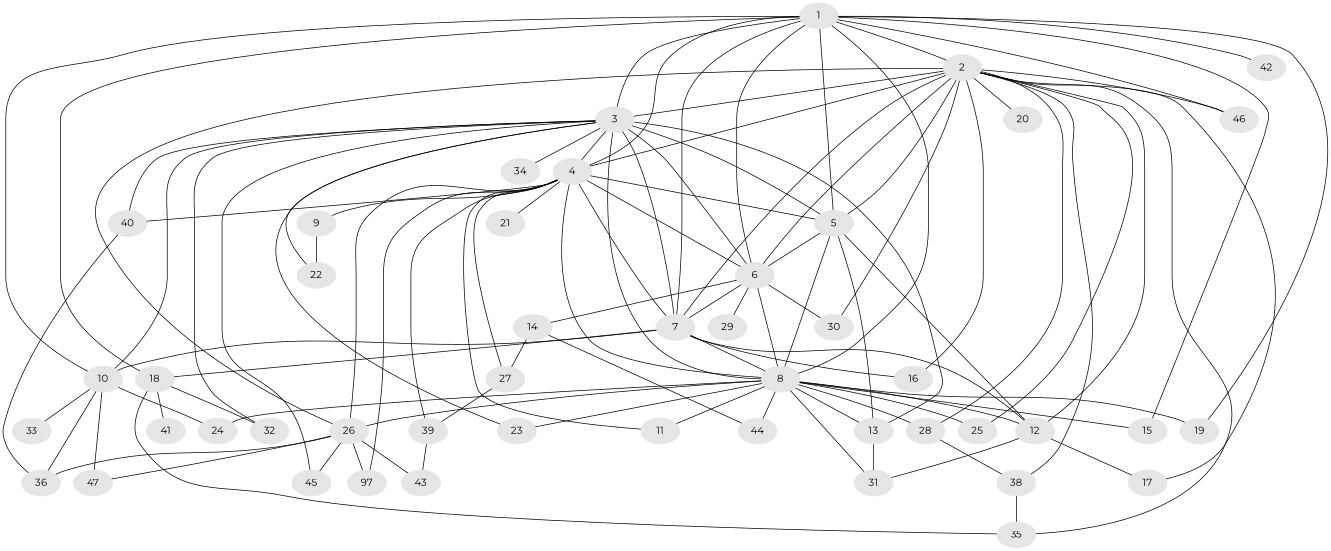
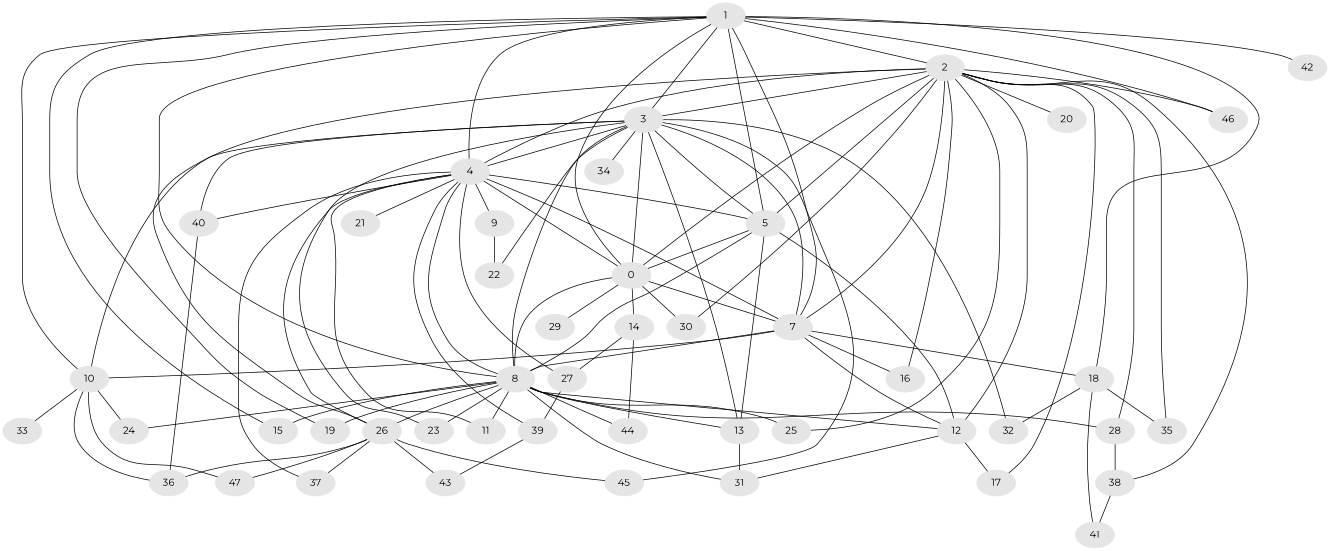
(755, 275) -> (631, 275)
(367, 483) -> (316, 483)
(1016, 509) -> (1105, 509)
